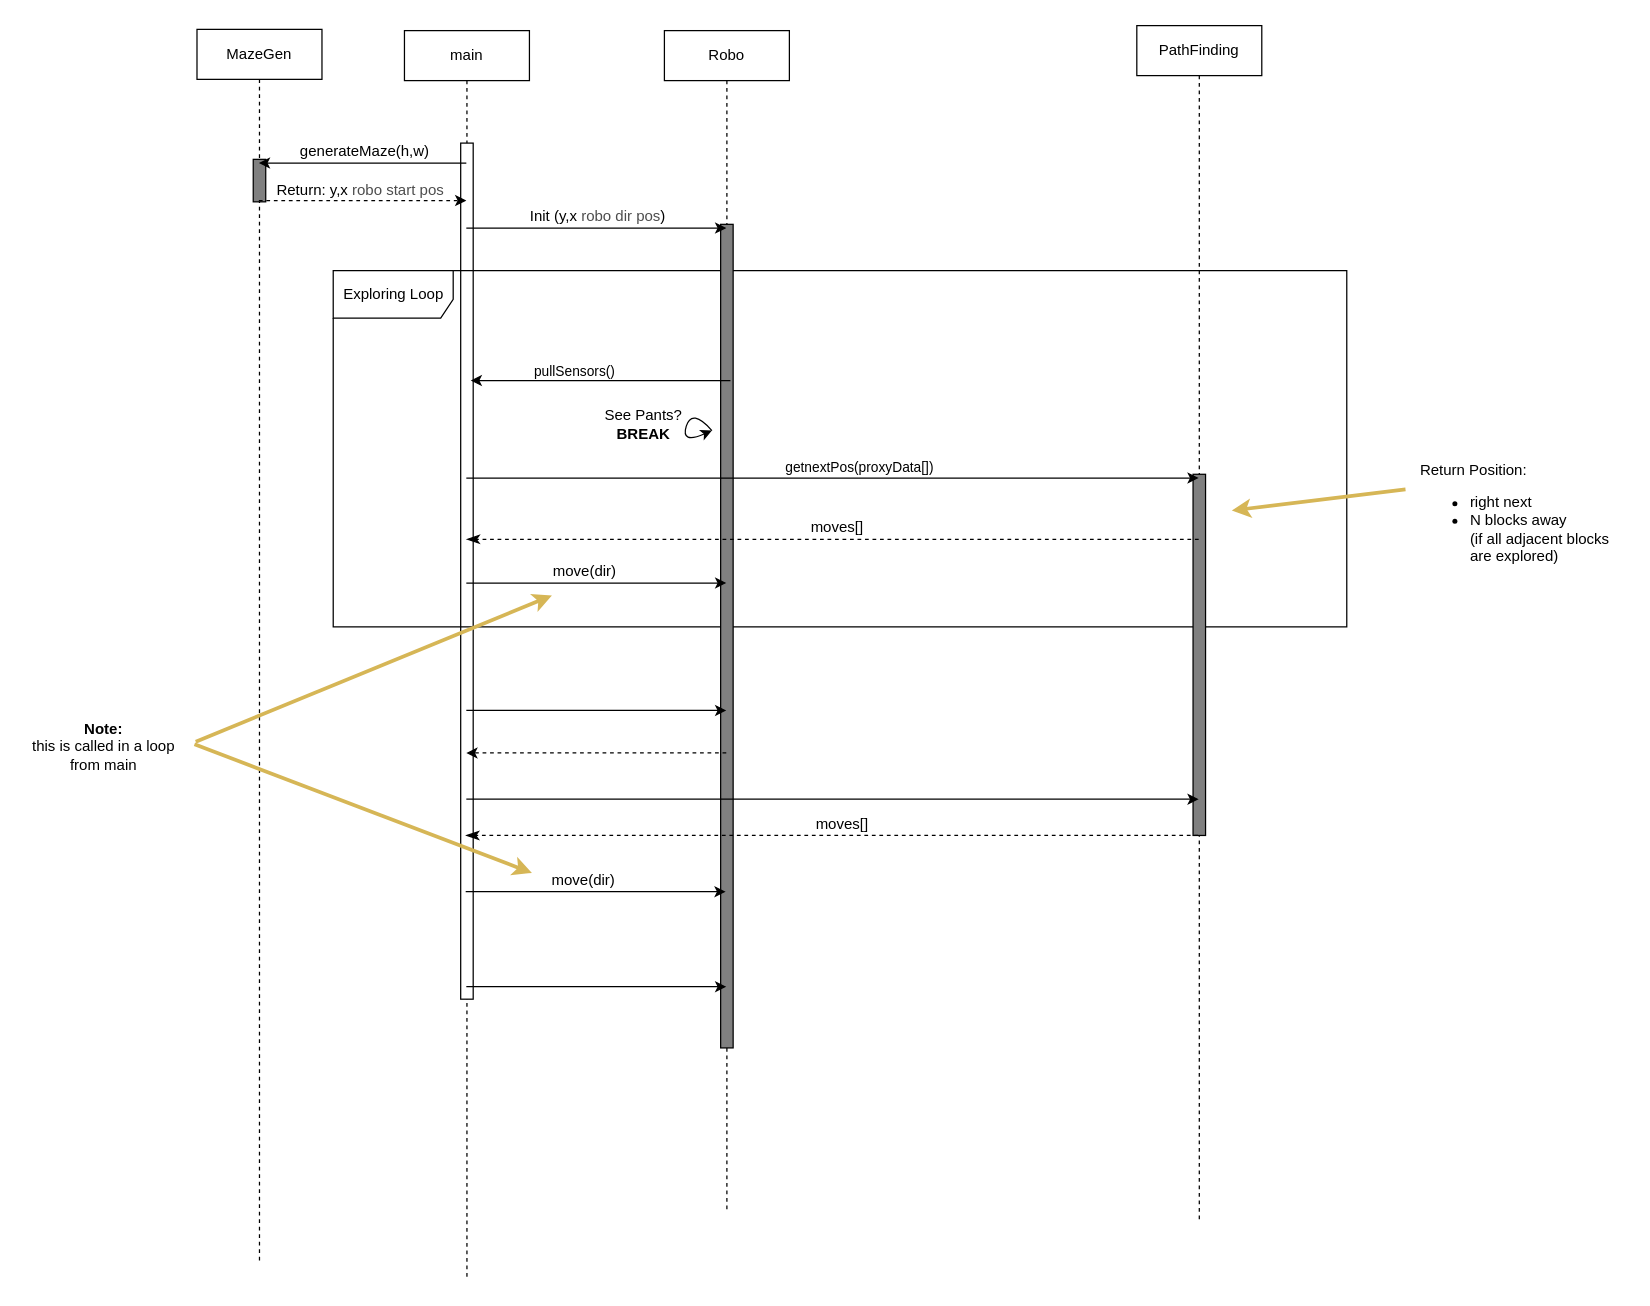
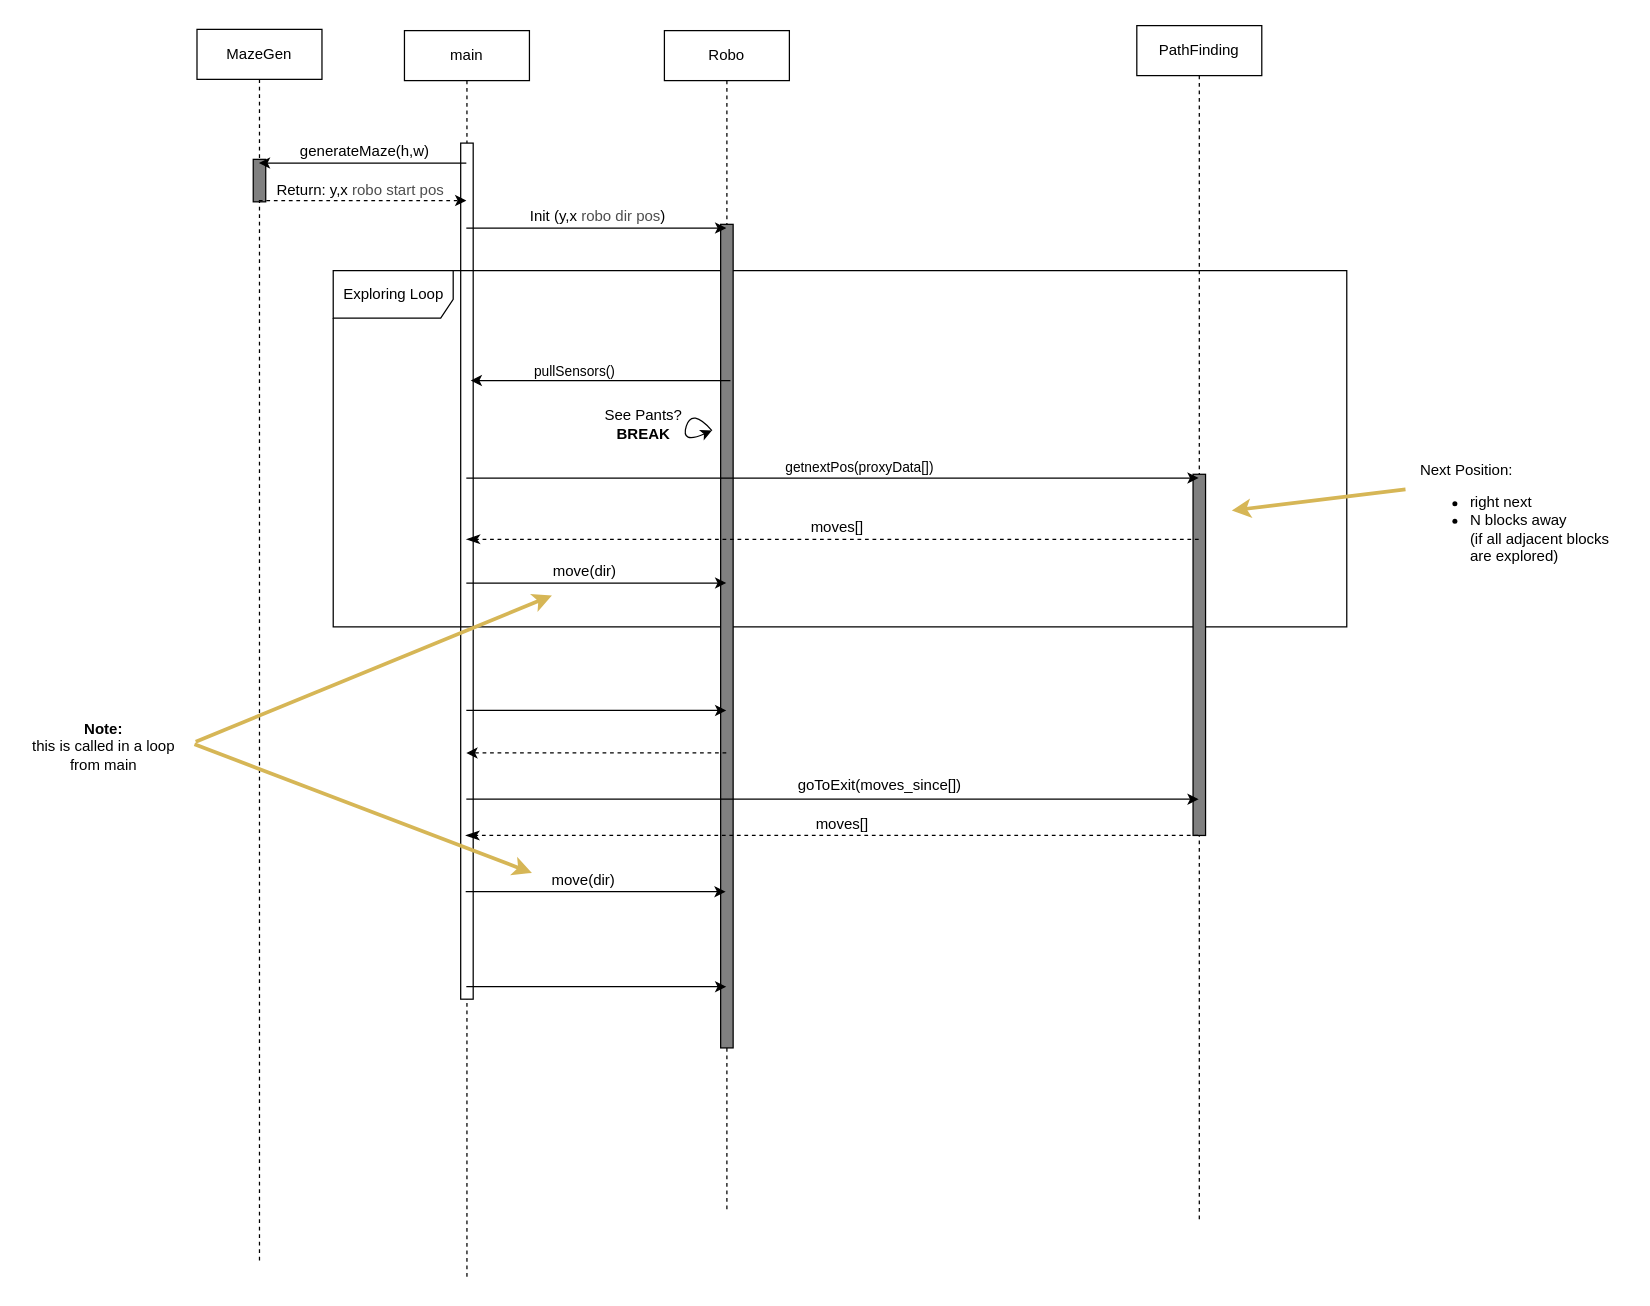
(1522, 521) -> (1522, 521)
none -> (879, 786)
